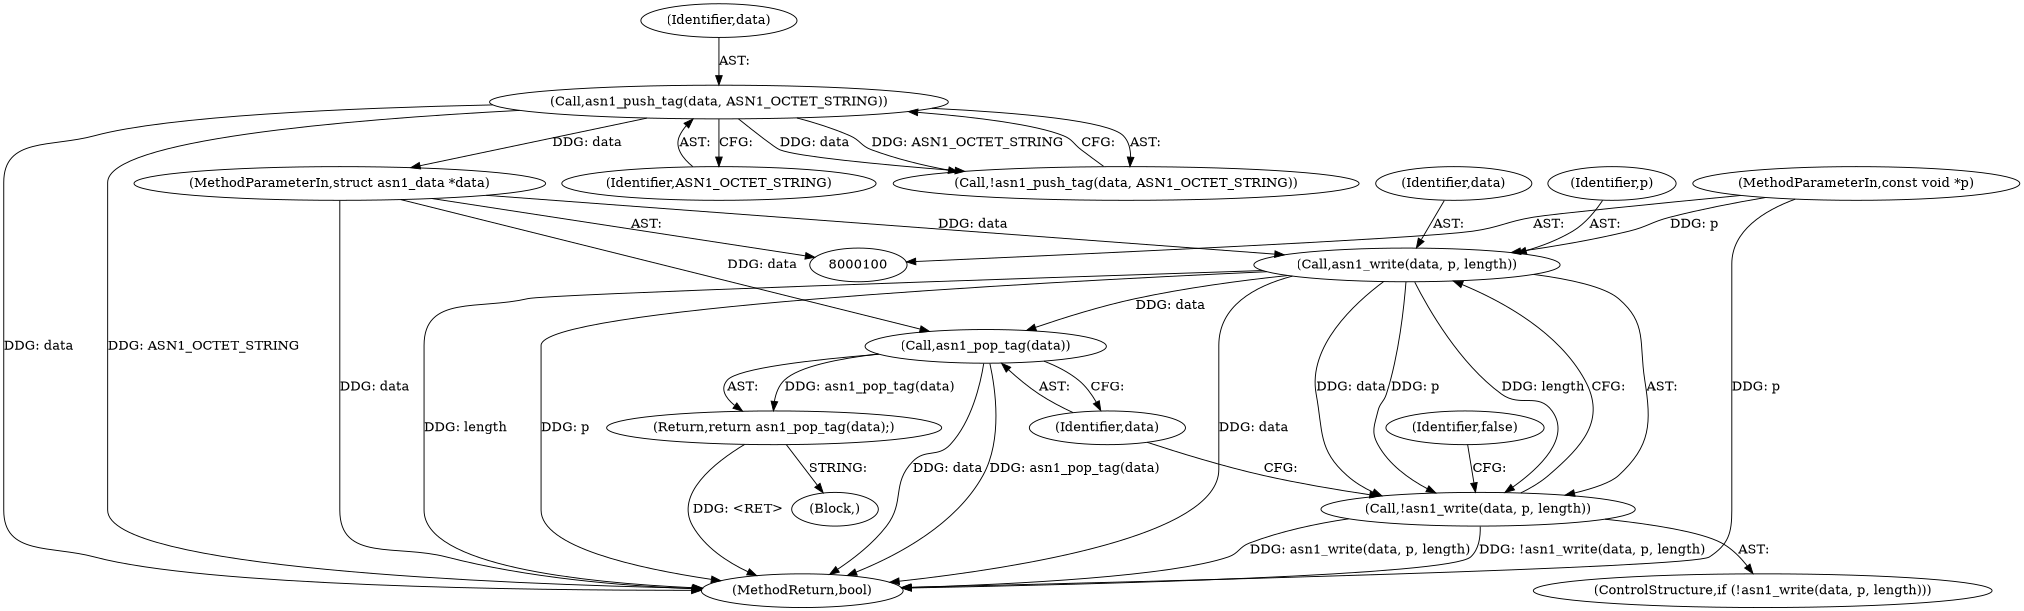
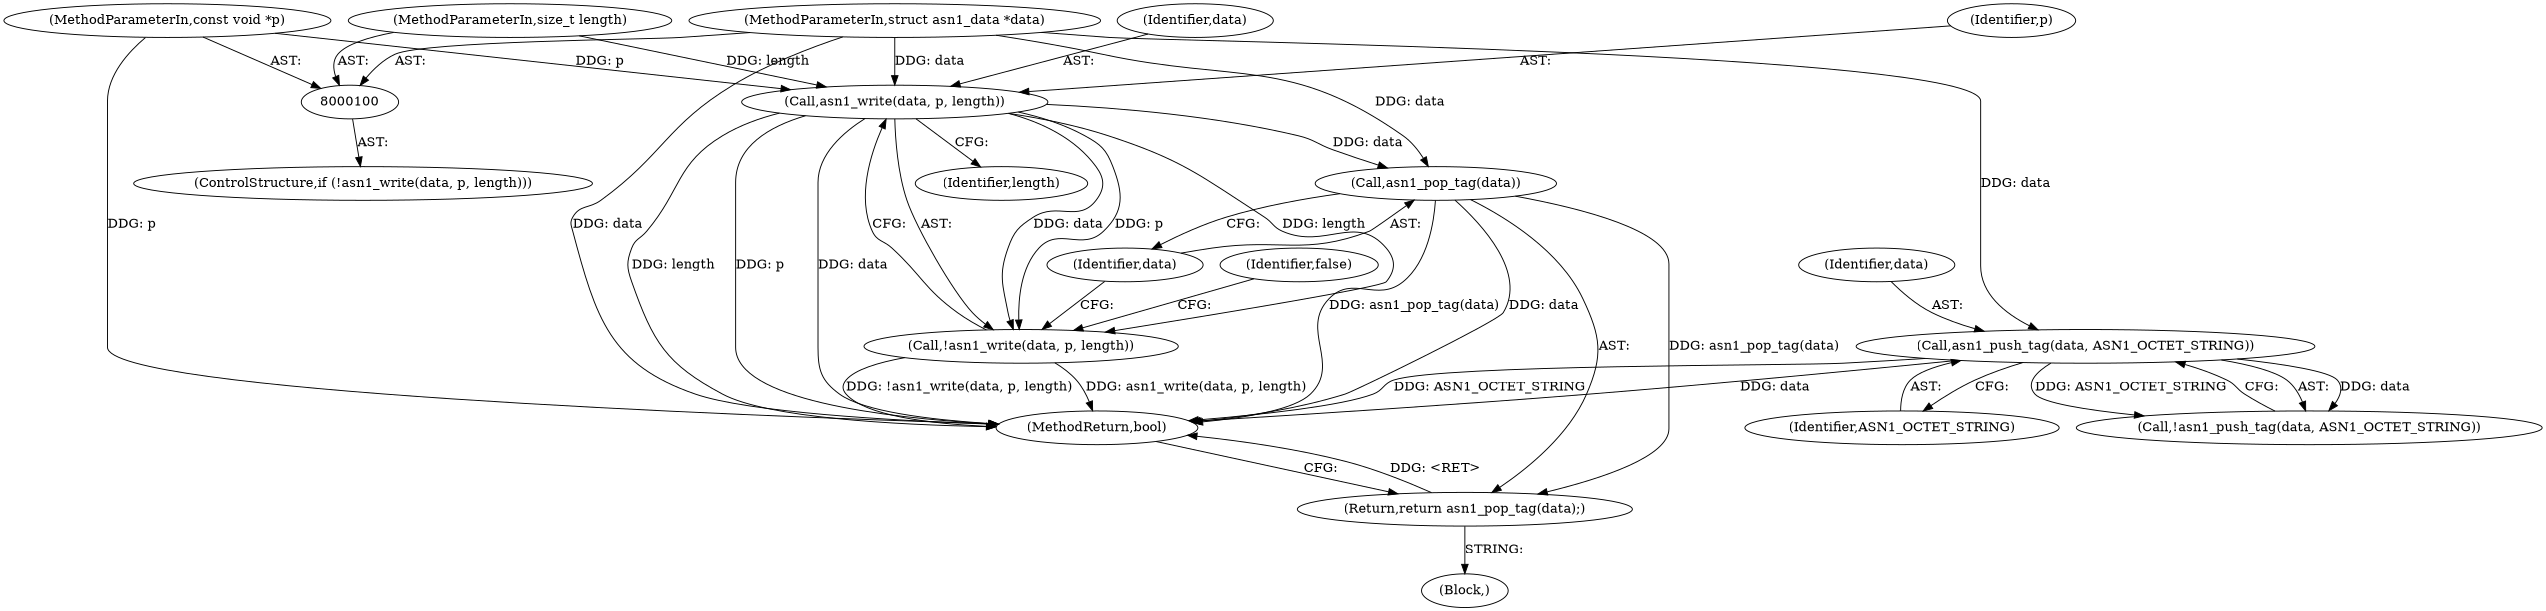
none -> (510, 21)
(533, 142) -> (1636, 56)
none -> (1001, 183)
none -> (1272, 467)
(1681, 530) -> (356, 138)
